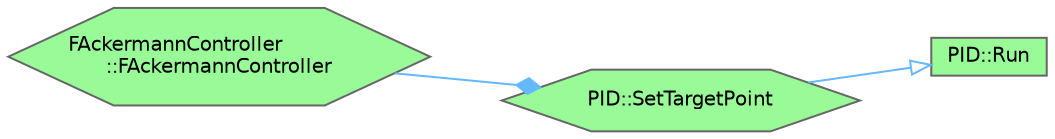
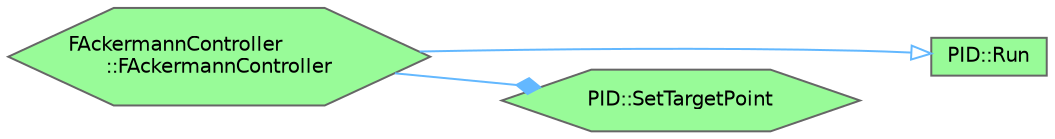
(859, 75) -> (665, 49)
